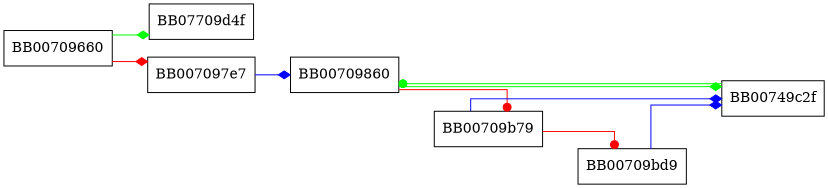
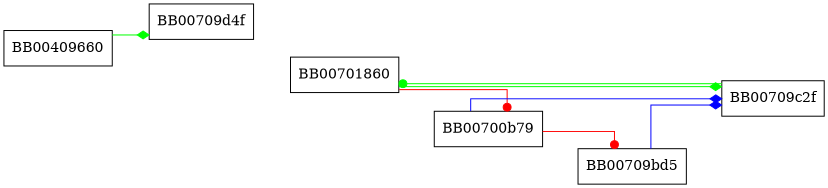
(201, 22) -> (201, 22)
(58, 48) -> (58, 48)
(201, 75) -> none
(345, 75) -> (345, 75)
(773, 98) -> (773, 98)
(488, 129) -> (488, 129)
(632, 166) -> (632, 166)
